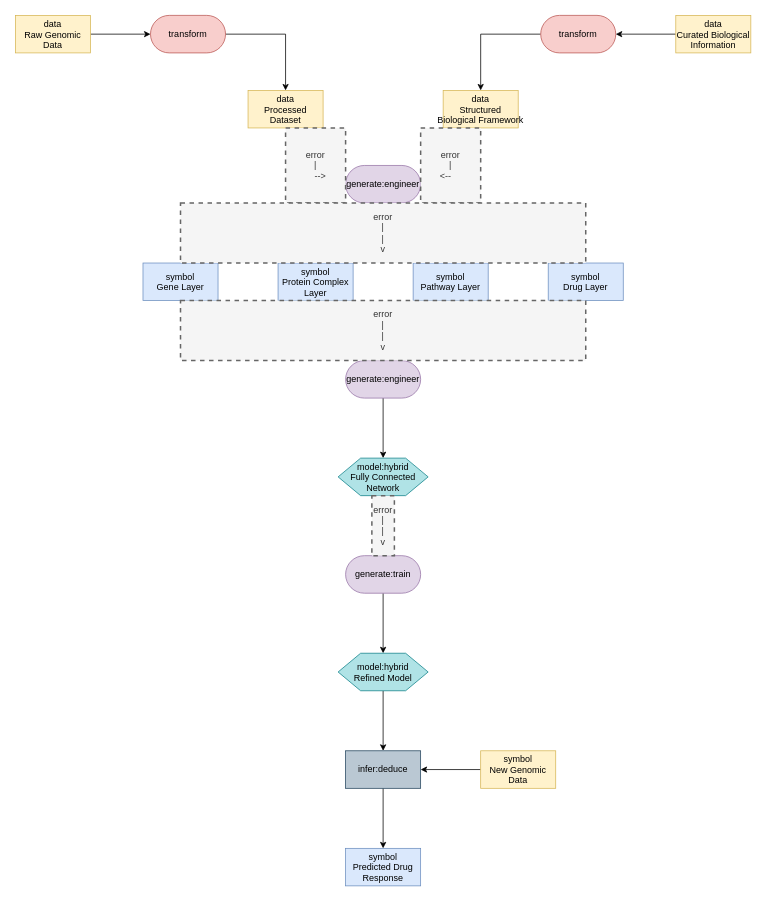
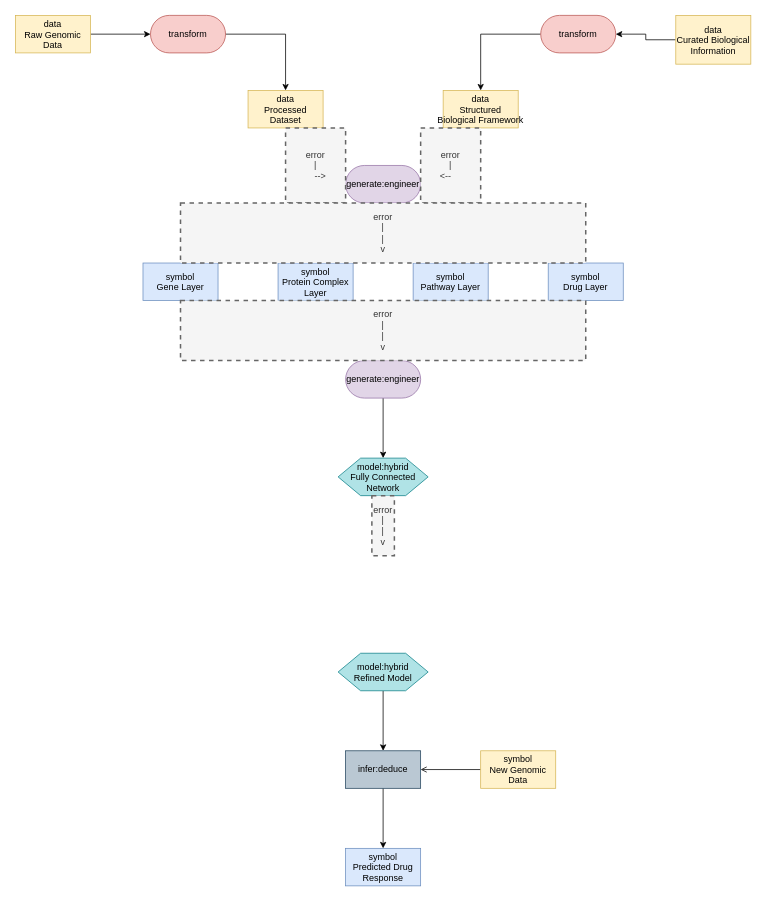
(713, 34) -> (713, 40)
(383, 574) -> none
(383, 646) -> none
(427, 769) -> (425, 769)
